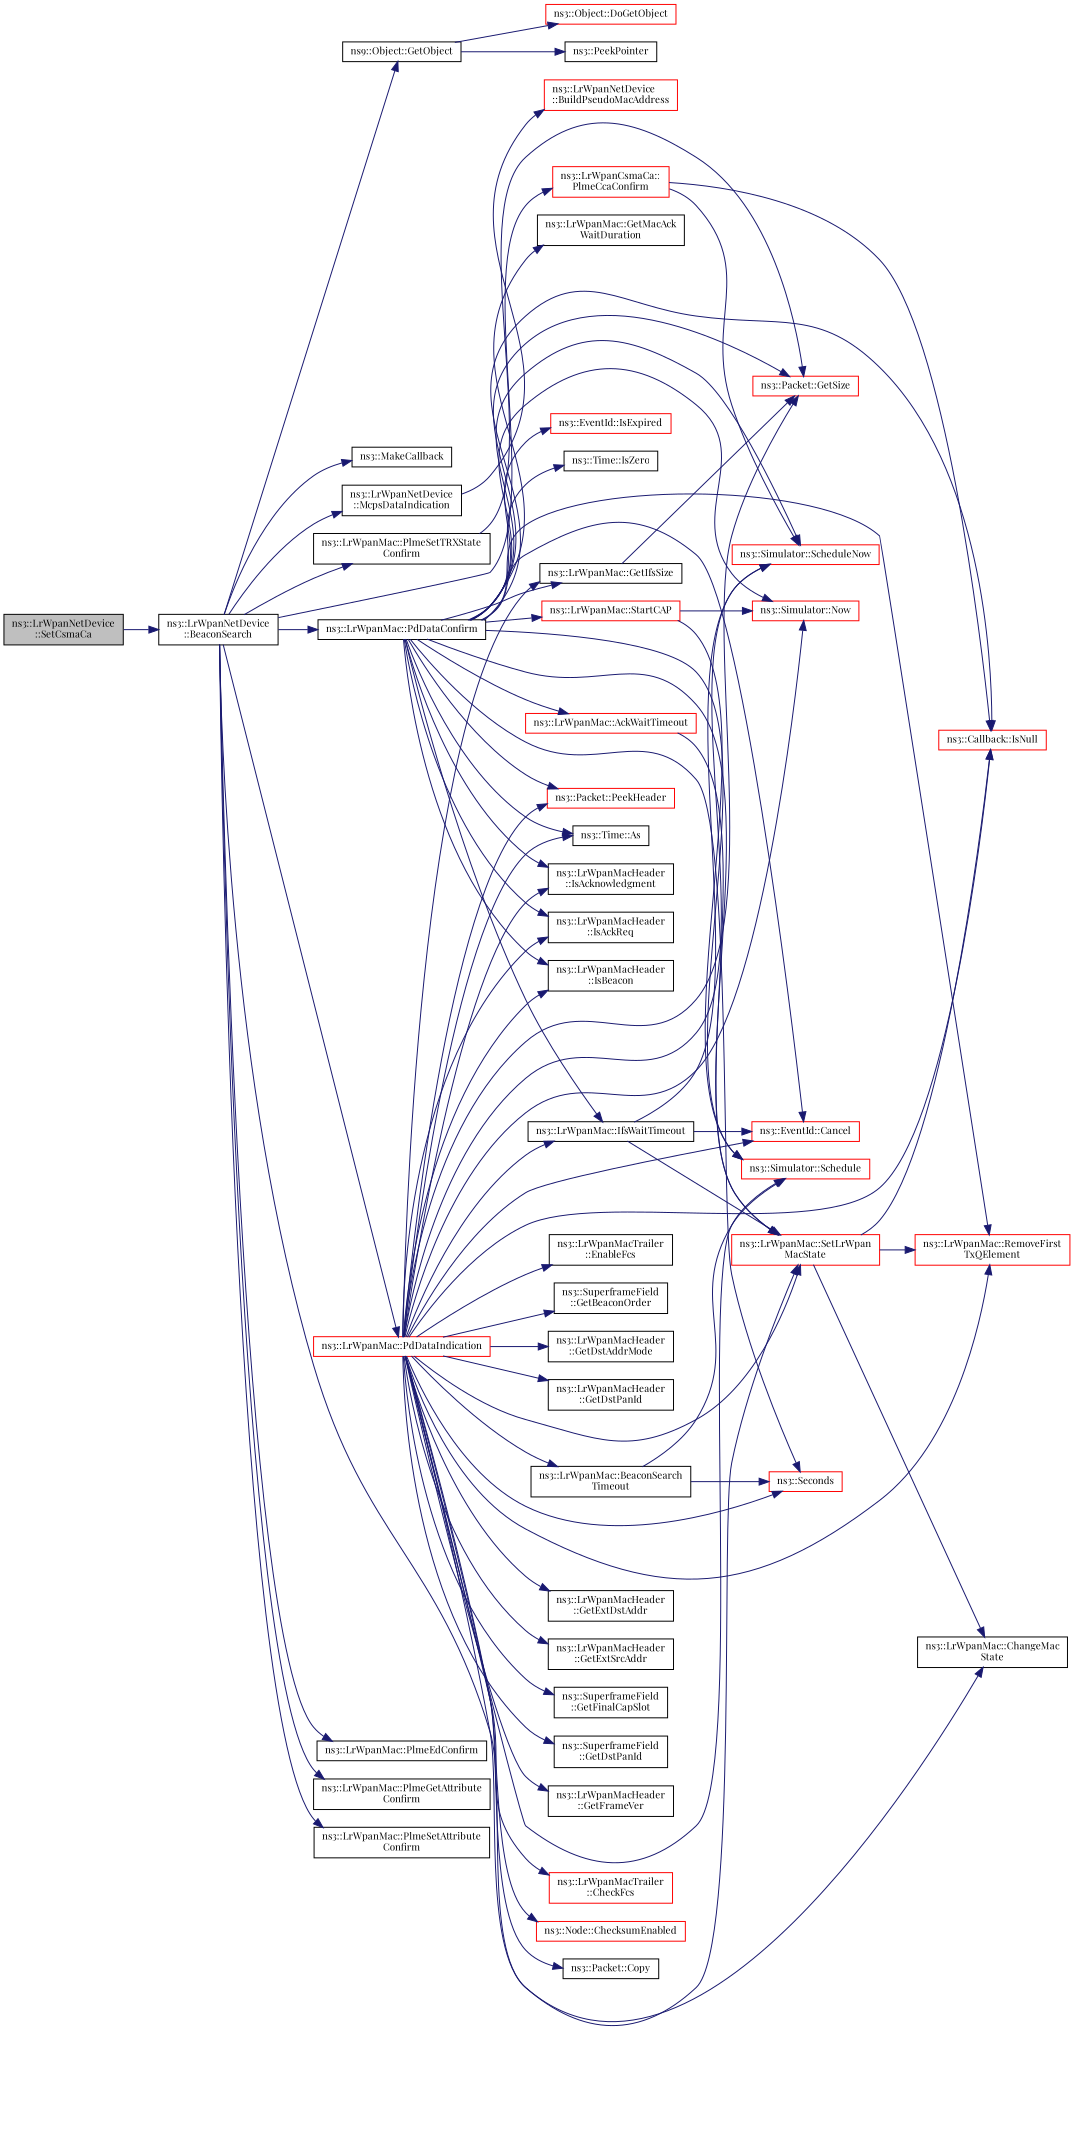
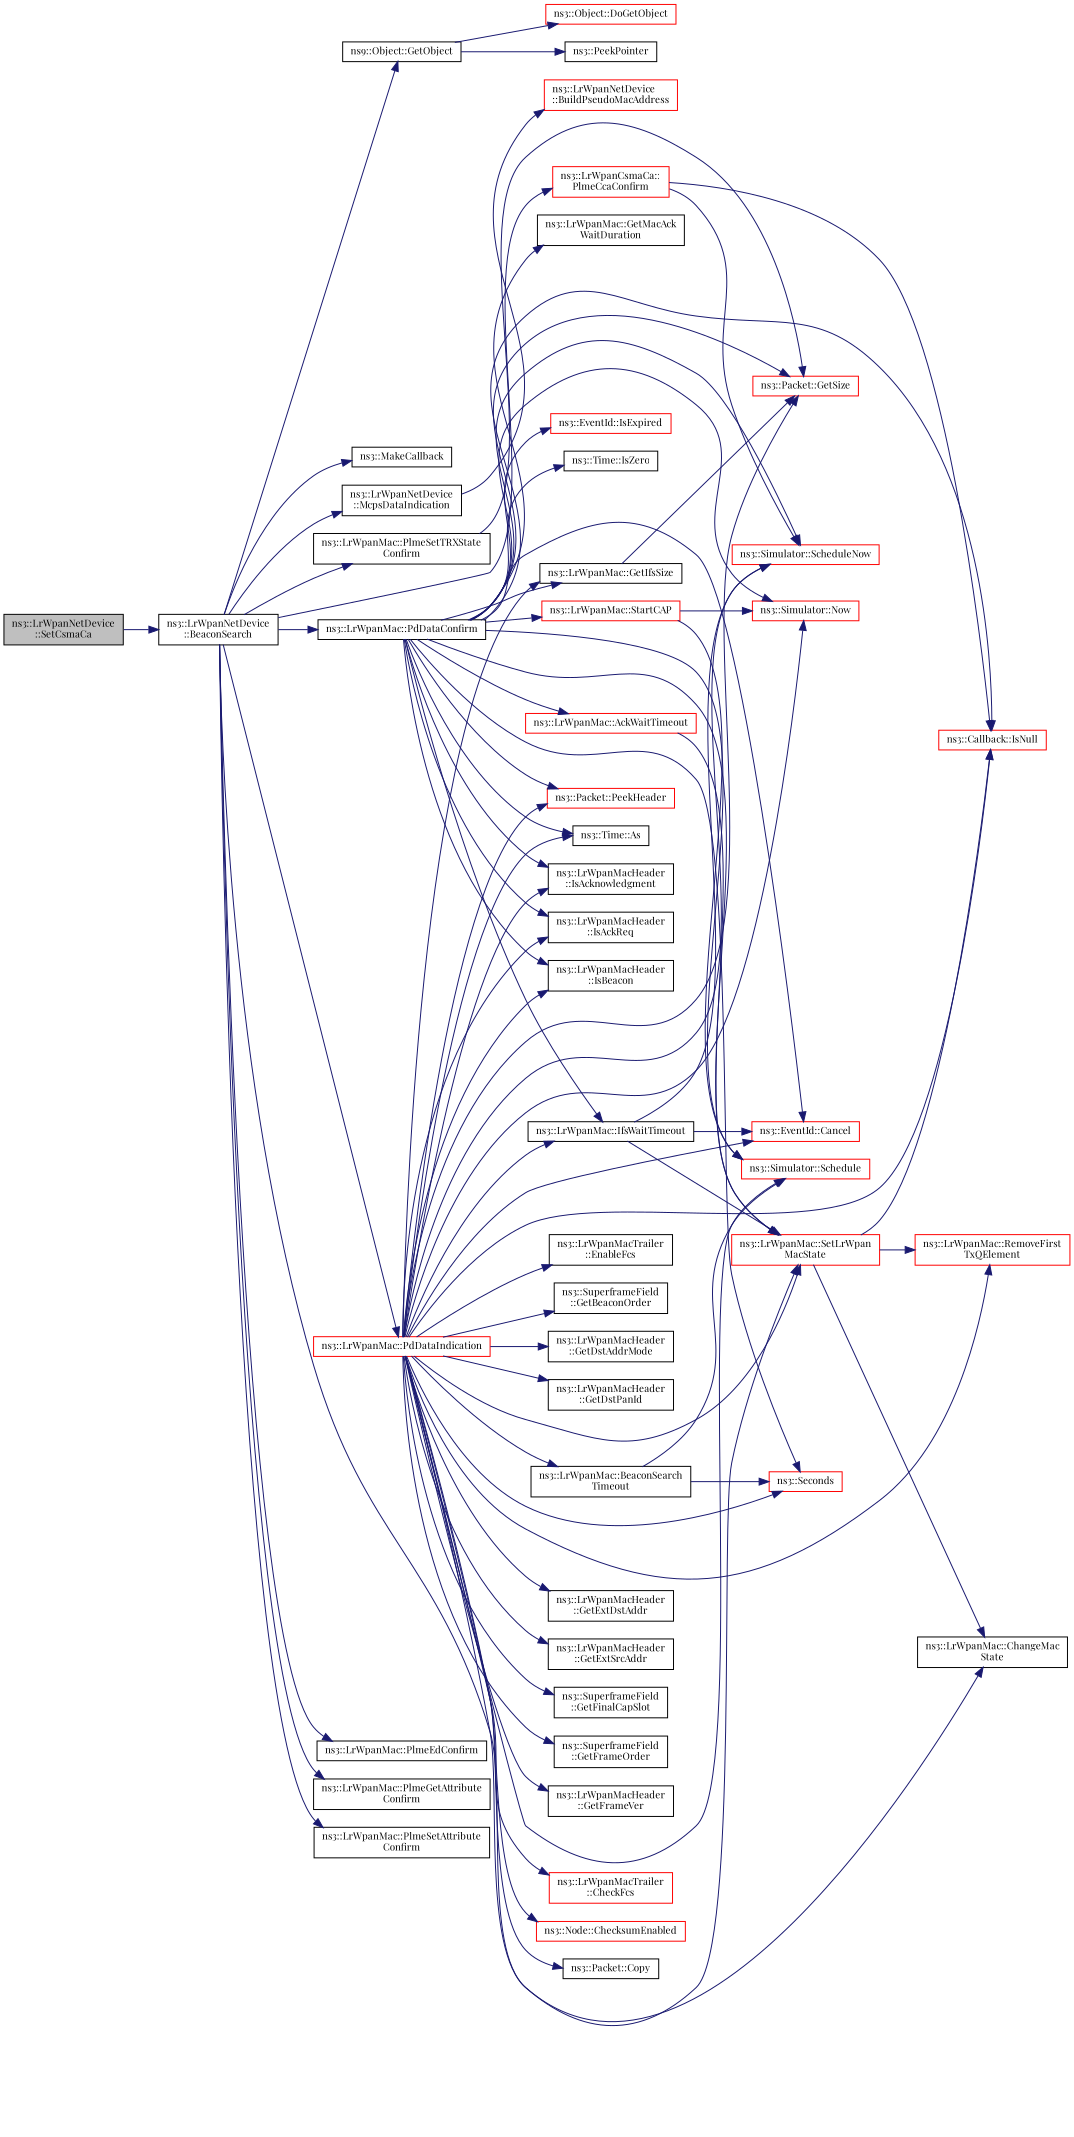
(897, 645) -> none
(611, 1752) -> (611, 1752)
